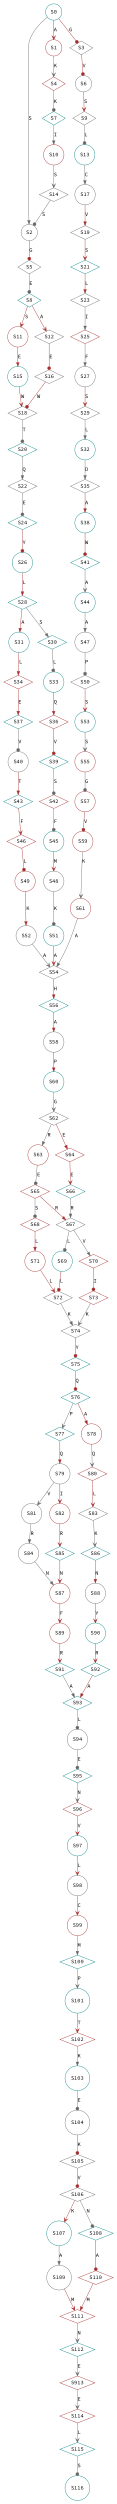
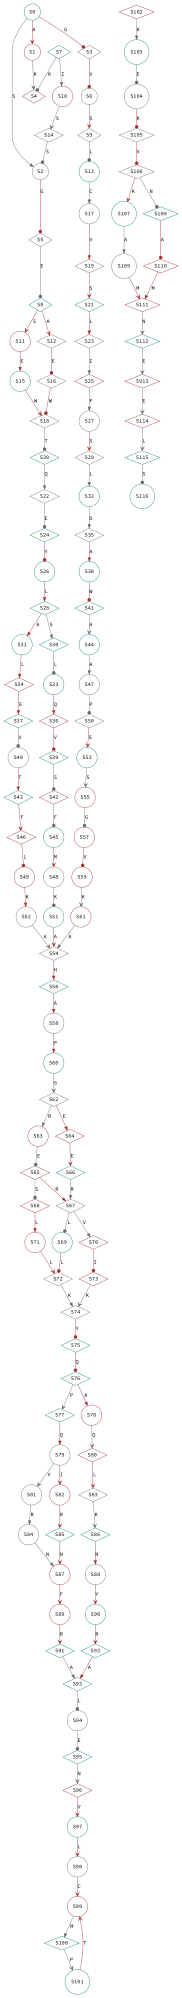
(54, 99) -> (47, 73)
(77, 2021) -> (83, 1945)
